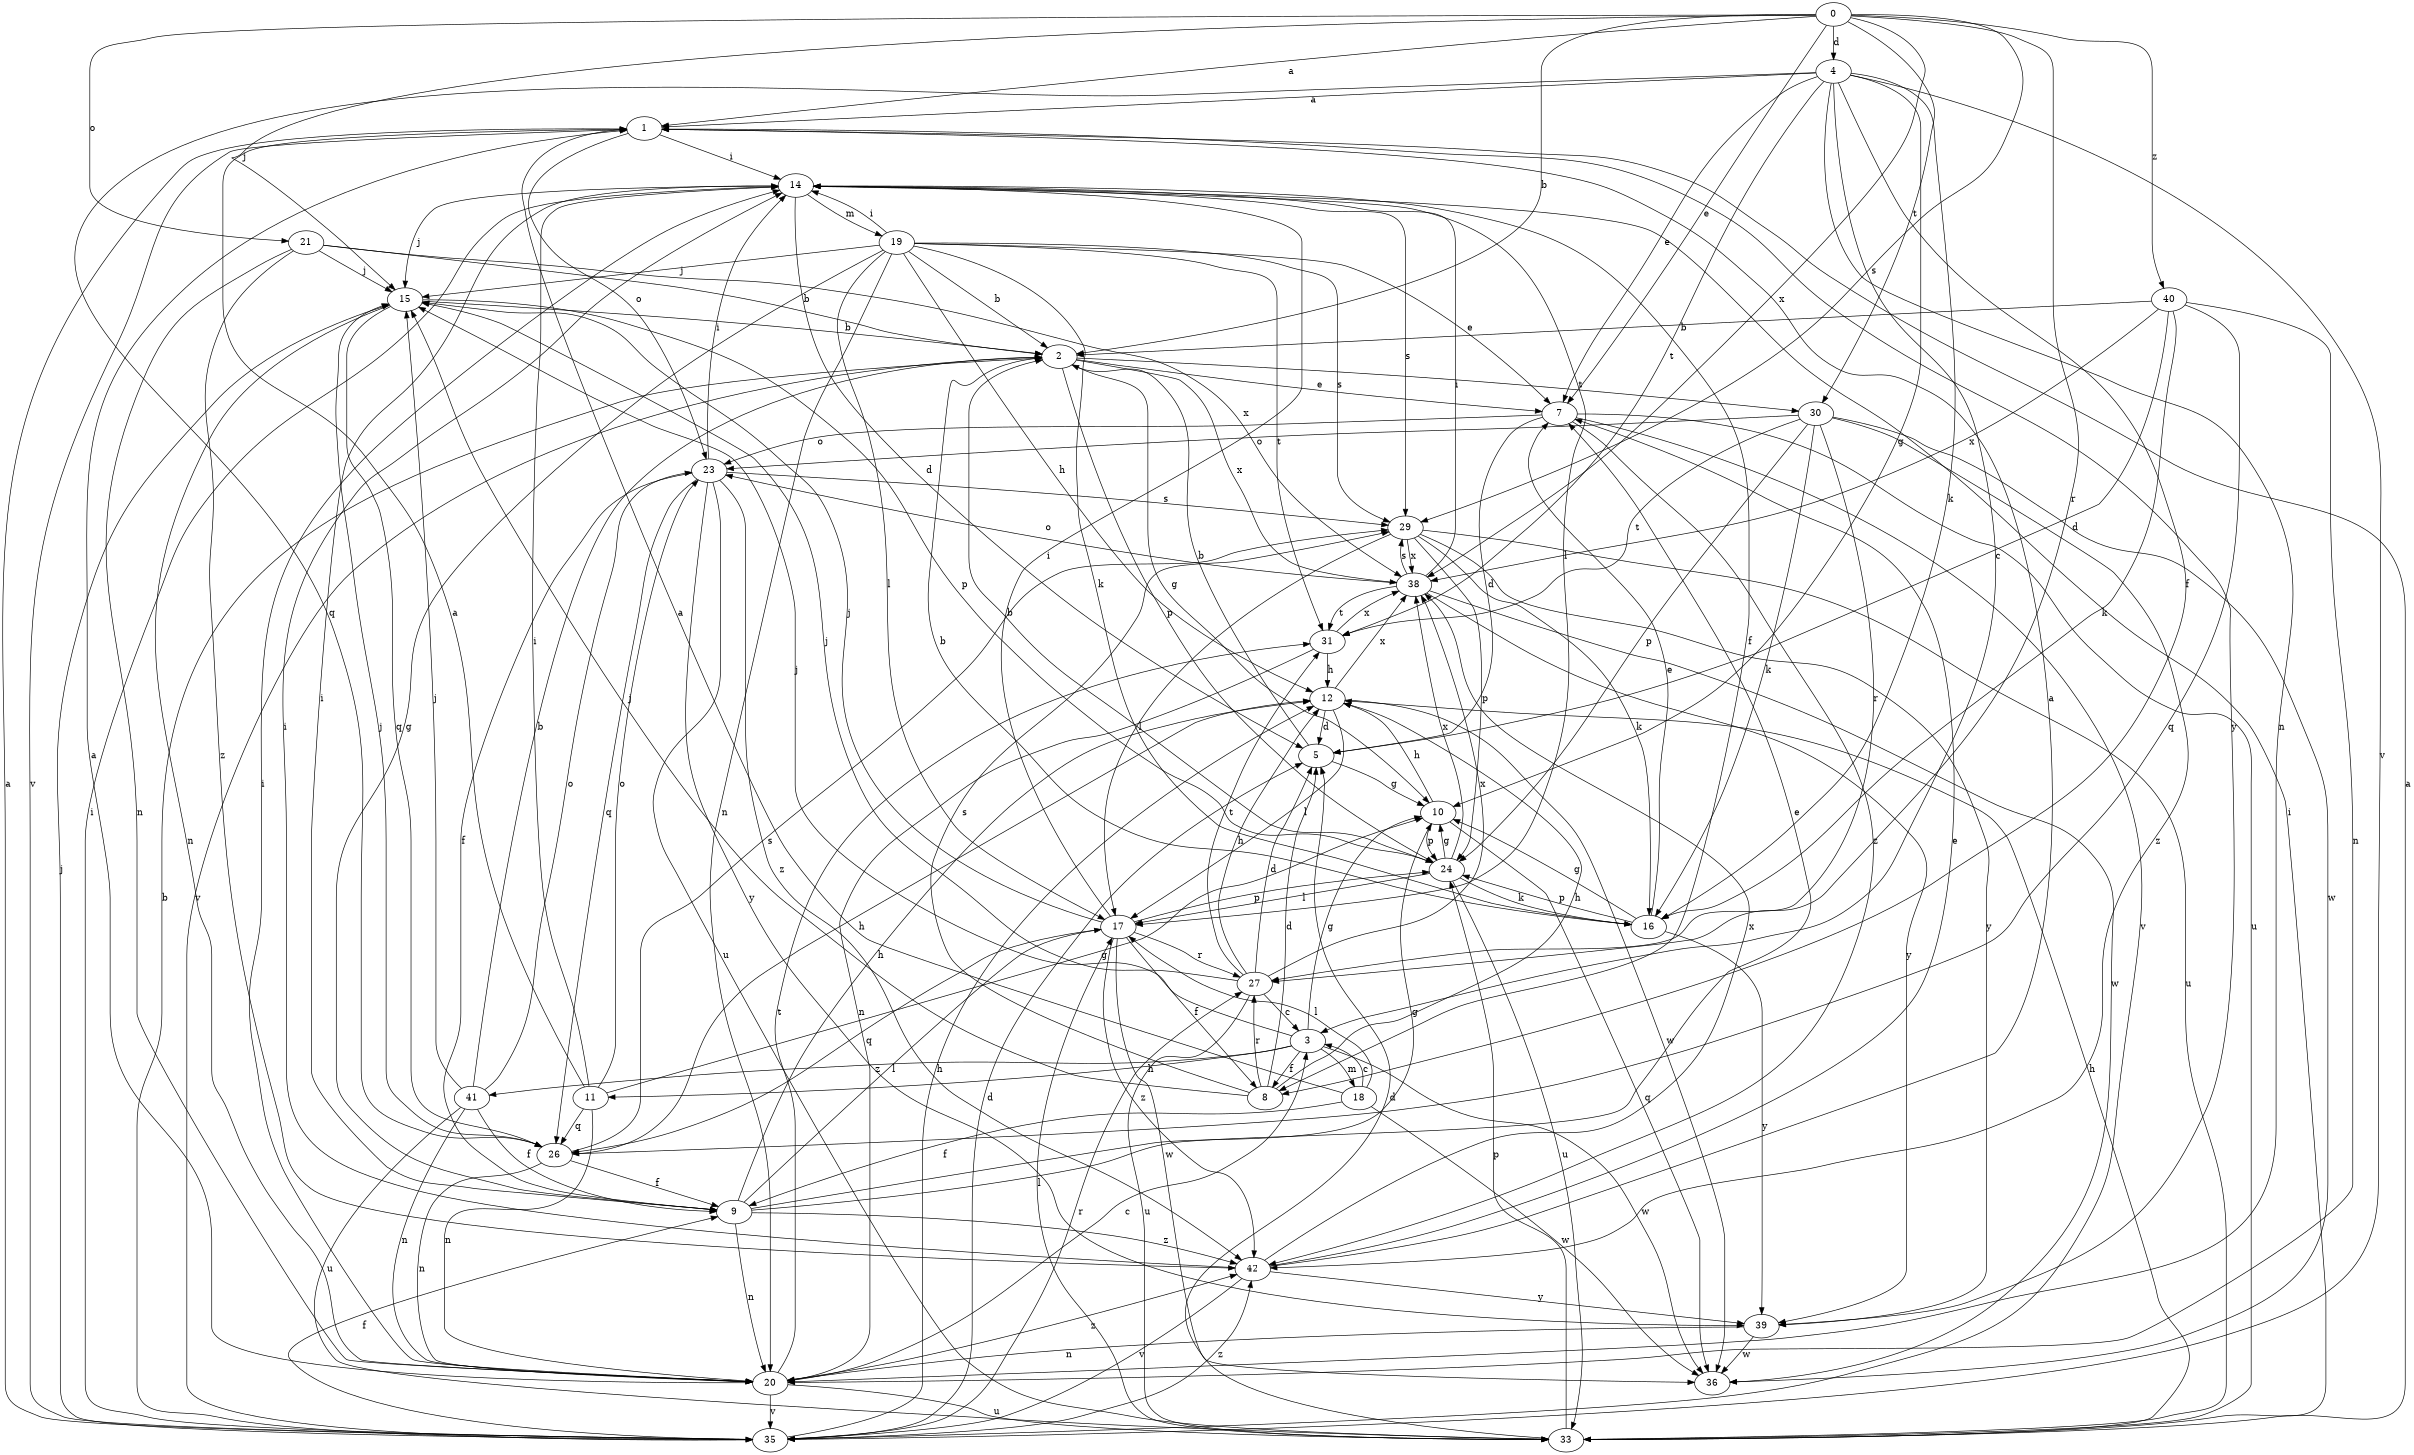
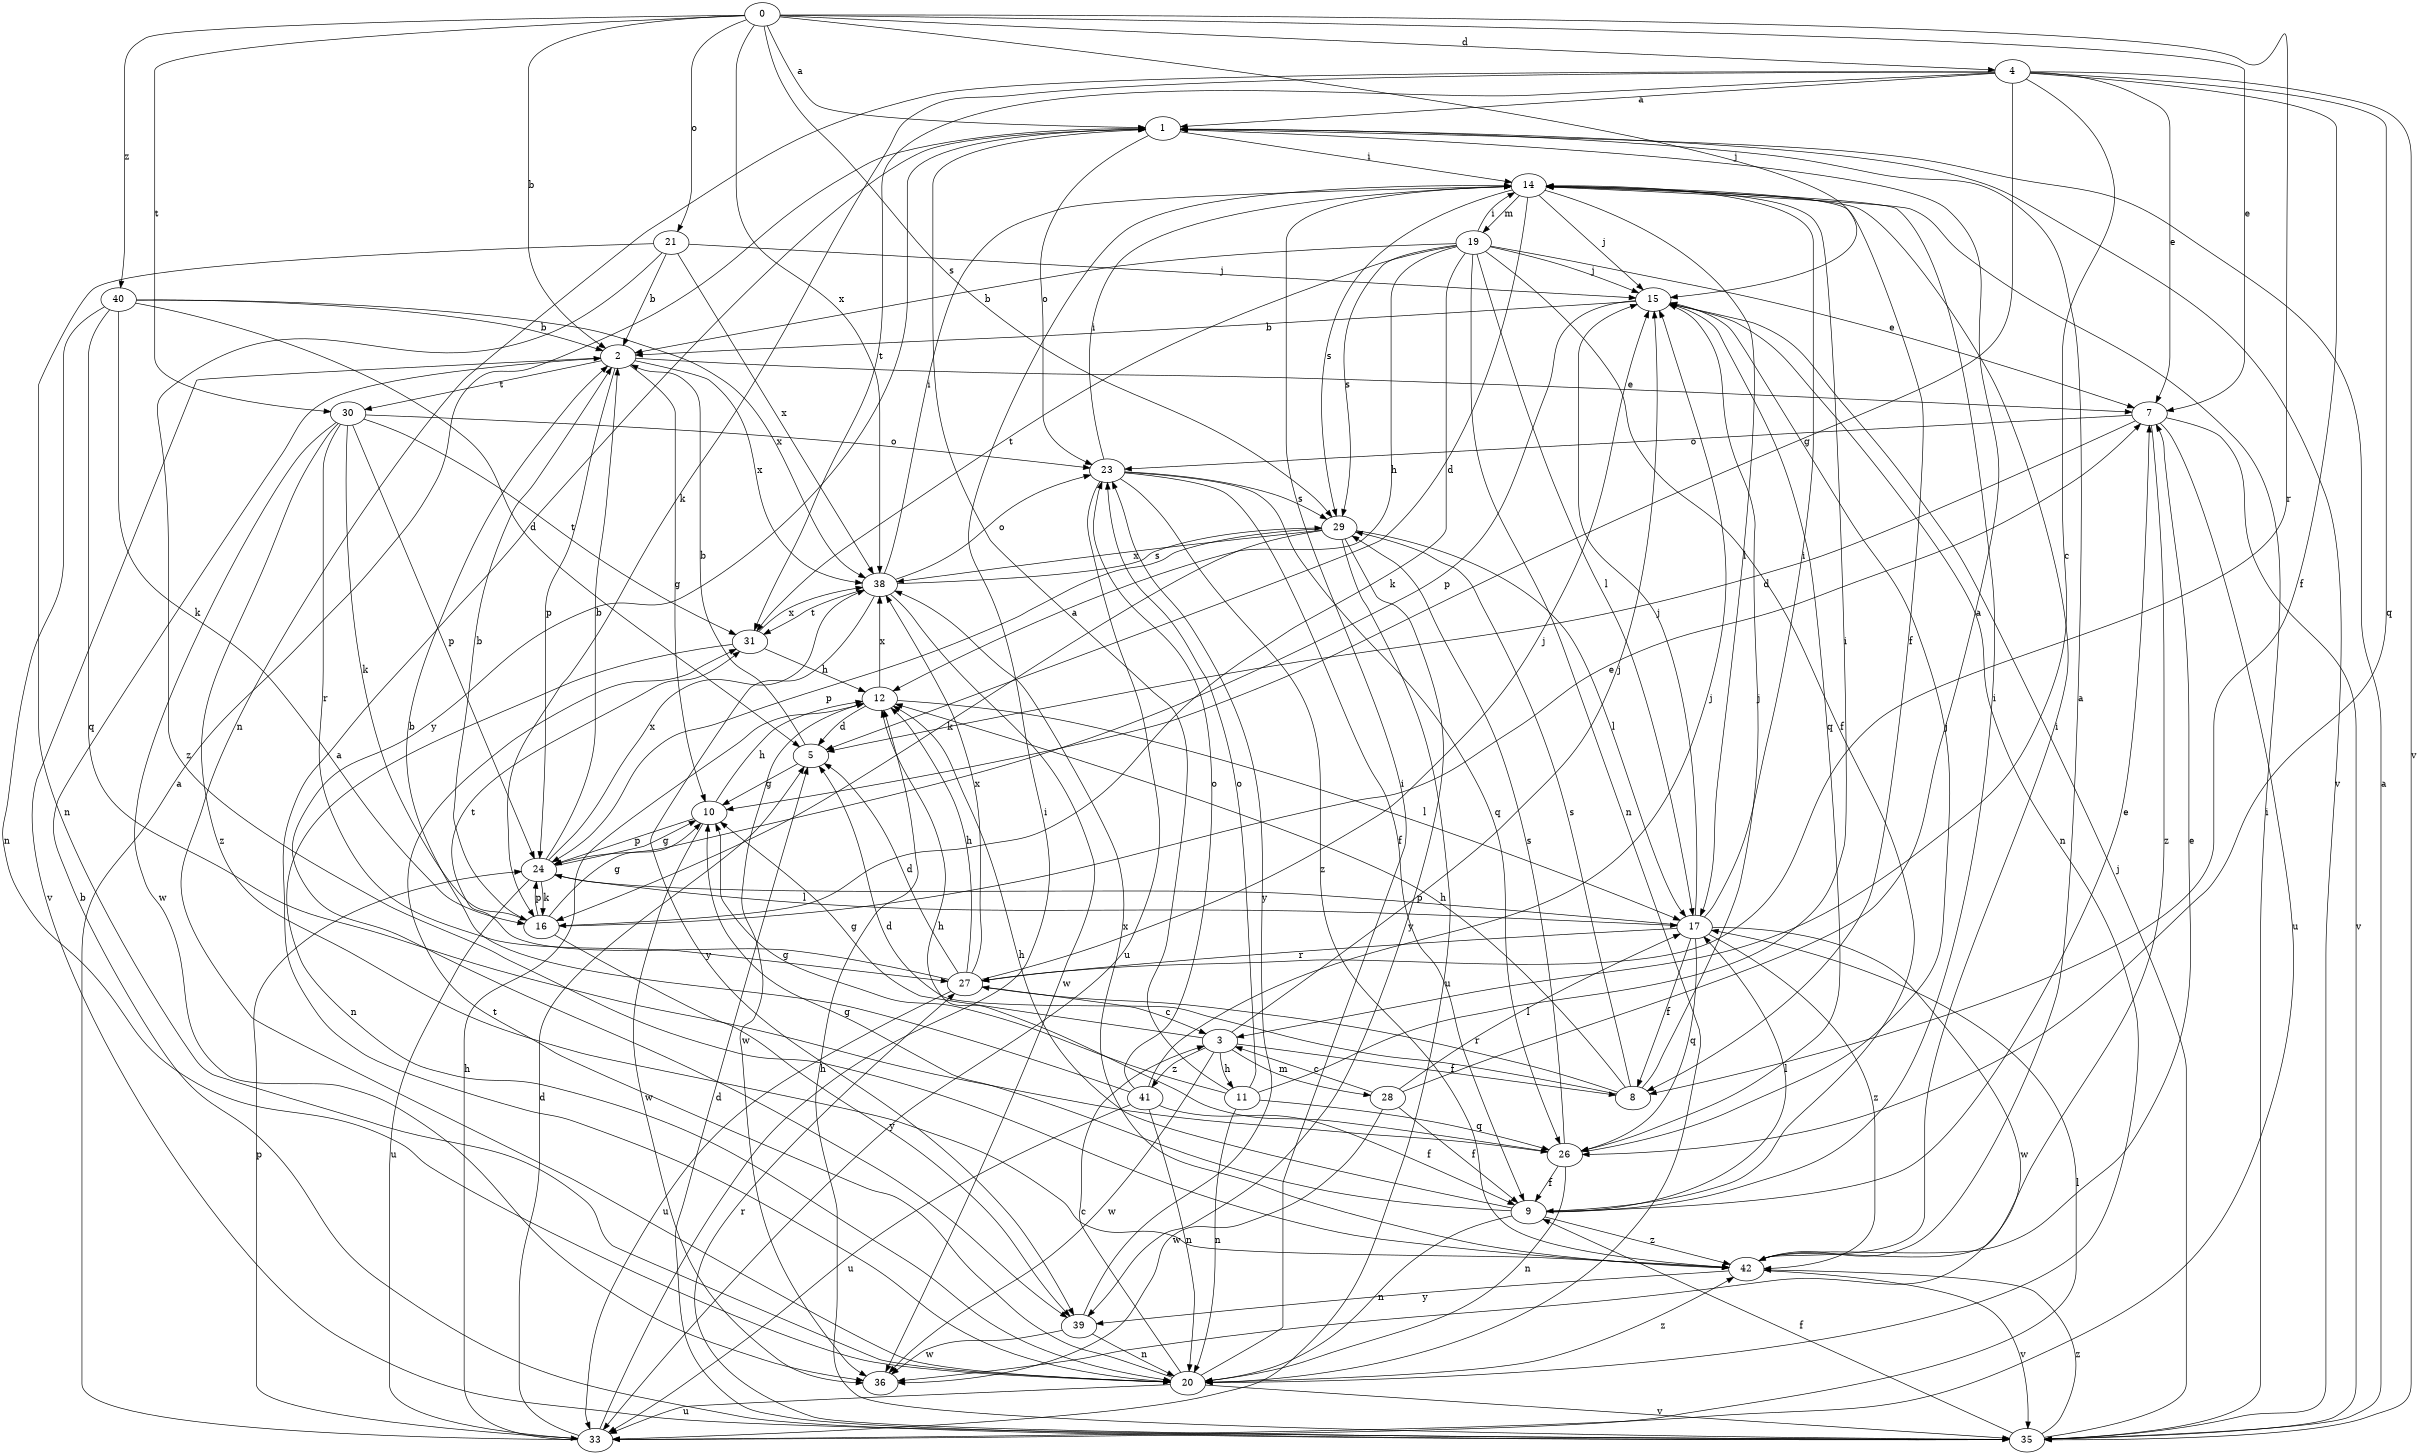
(409, 727) -> (1842, 727)
(1359, 1098) -> (1388, 1098)
(1648, 1098) -> (649, 1098)
(1002, 1144) -> (1262, 921)
